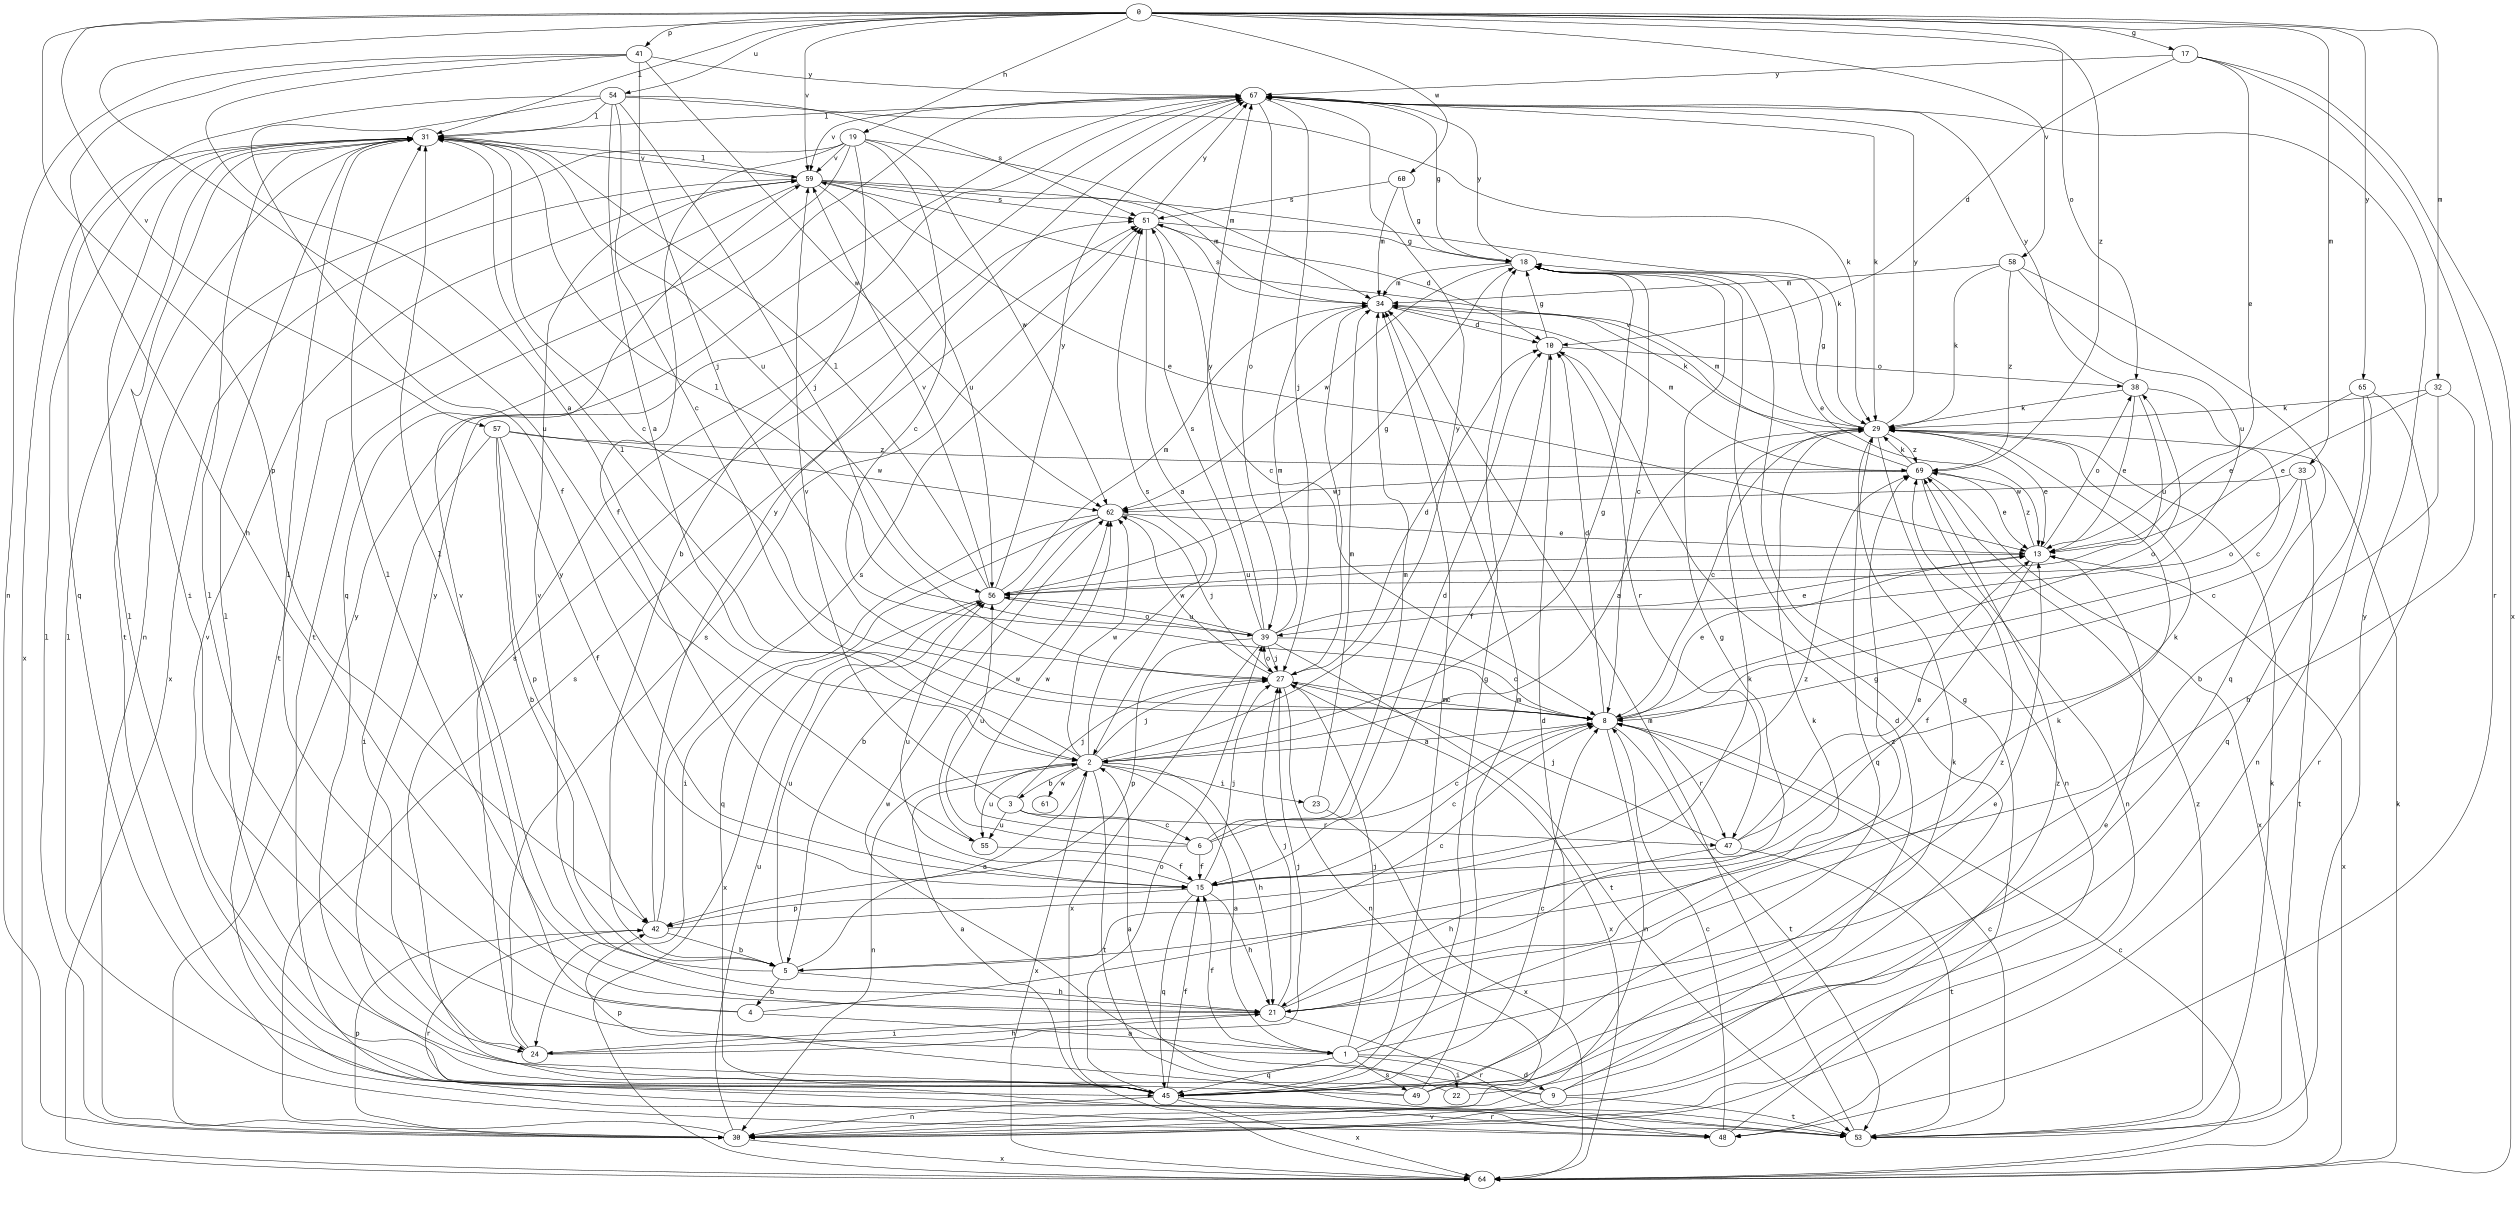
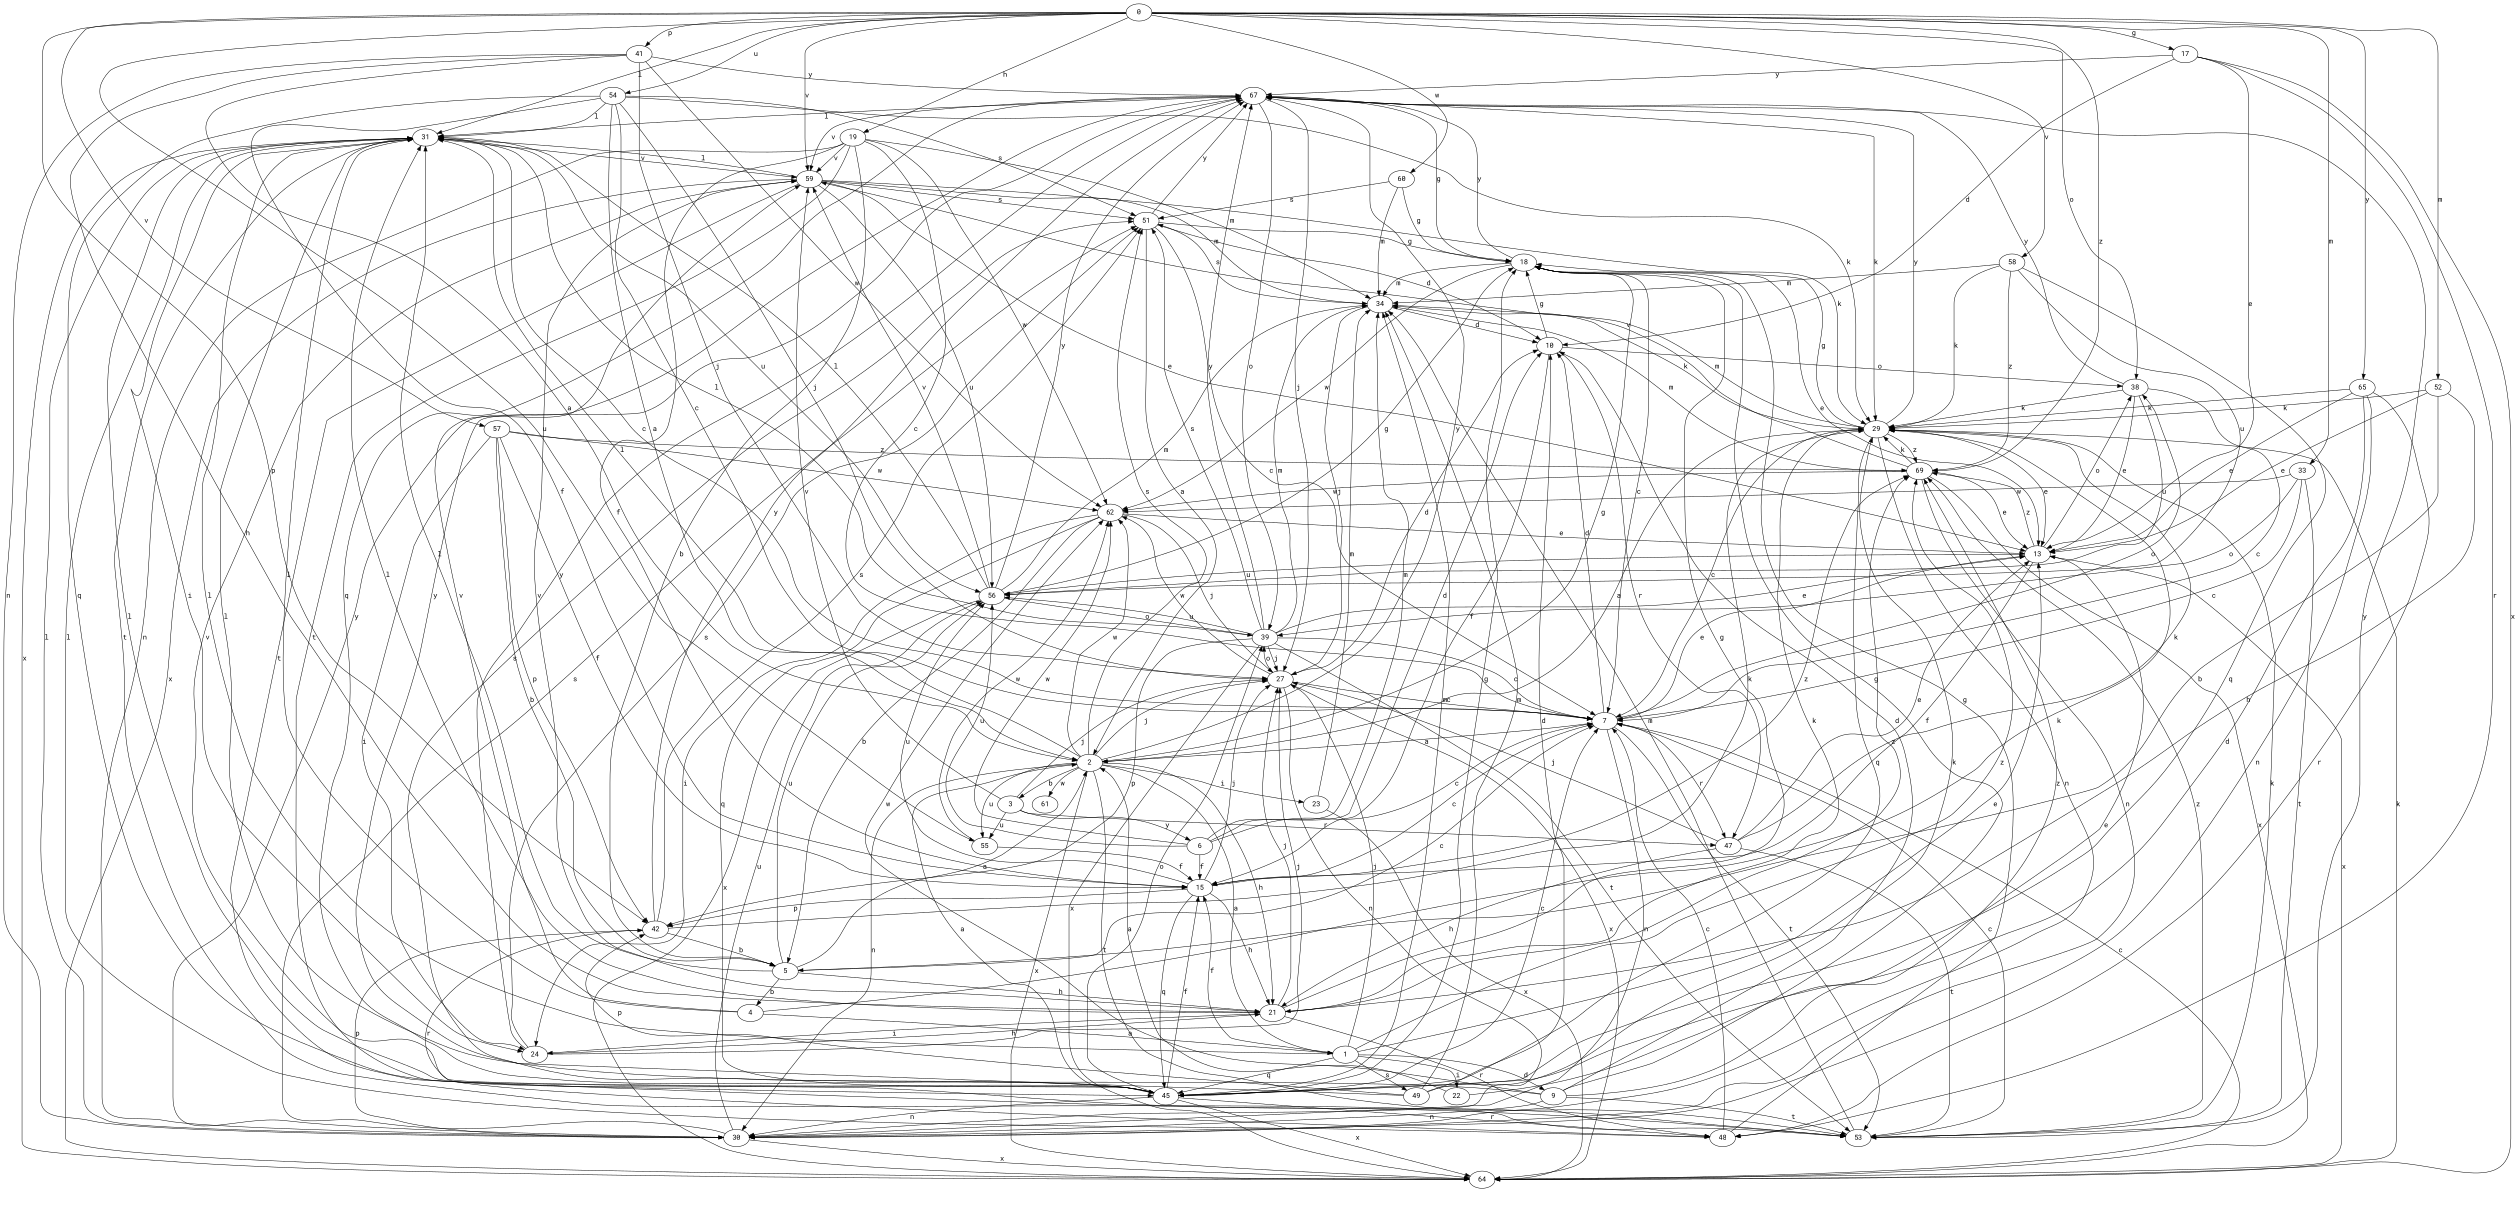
(2438, 388) -> (2438, 388)
none -> (2111, 409)
(1605, 721) -> (1605, 721)
(2227, 742) -> (2227, 742)
(1167, 825) -> (1167, 825)
(1432, 1117) -> (1432, 1117)
